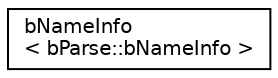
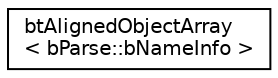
(139, 39) -> (139, 39)
